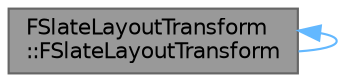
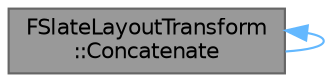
(153, 41) -> (147, 41)
